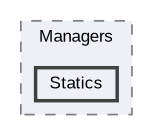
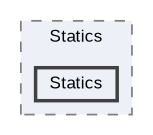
(76, 37) -> (76, 37)
